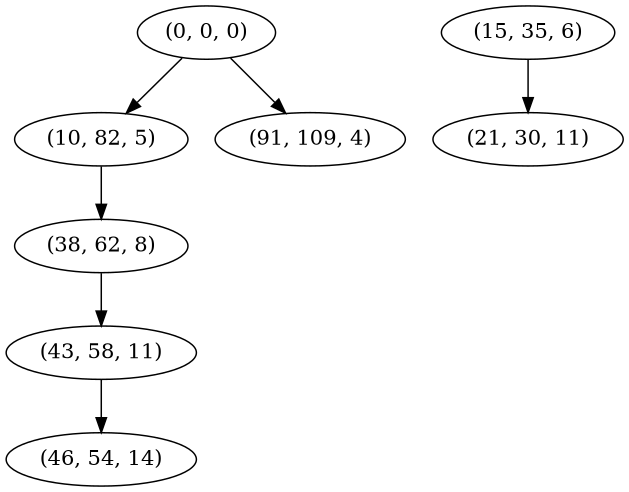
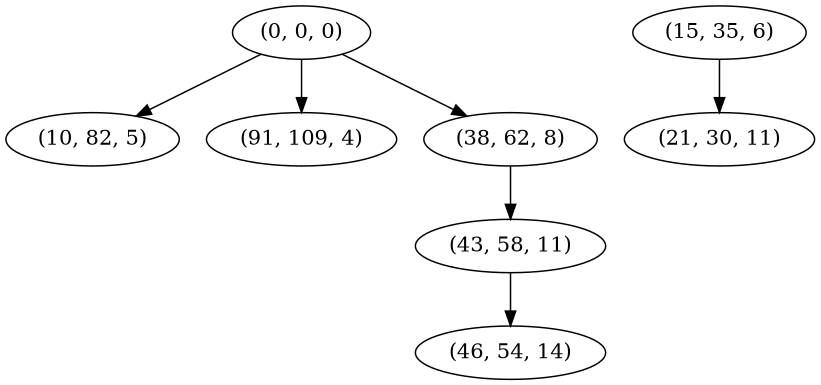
(101, 185) -> (398, 82)
